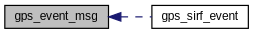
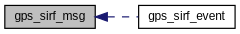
(57, 17) -> (50, 17)
